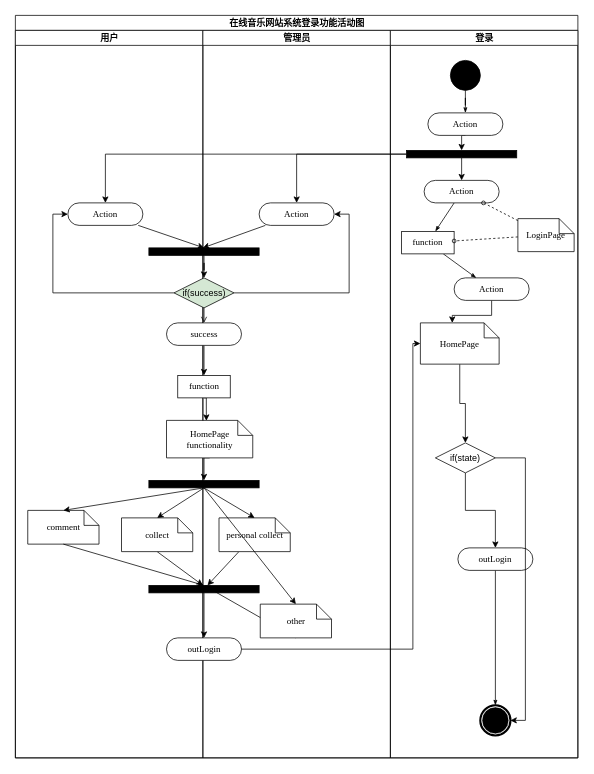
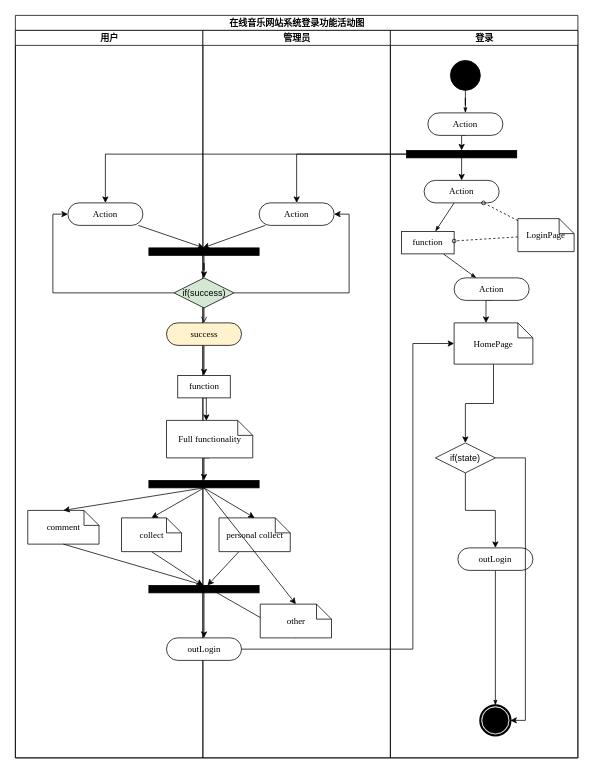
(204, 334) -> (204, 334)
(460, 344) -> (494, 344)
(210, 439) -> (210, 439)
(157, 535) -> (152, 535)
